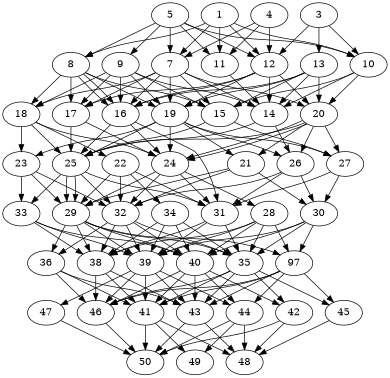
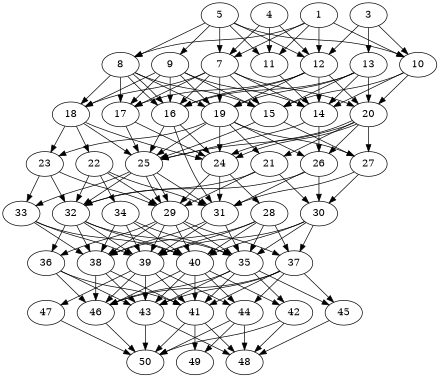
(148, 186) -> none
(294, 263) -> (294, 263)
